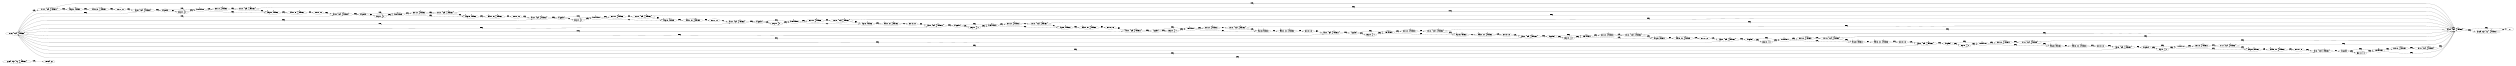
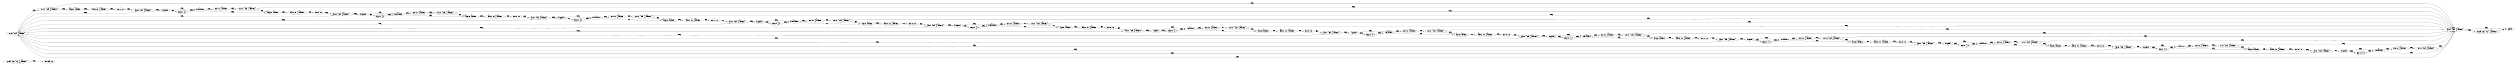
(2510, 29) -> (2510, 29)
(49, 62) -> (49, 62)
